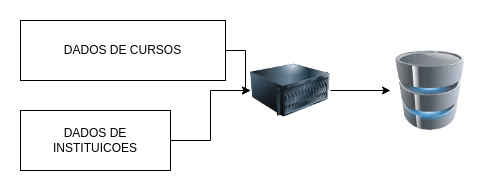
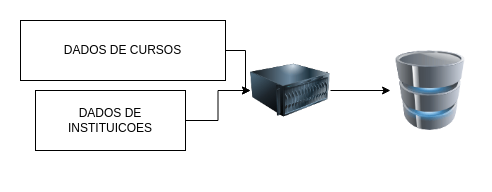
(96, 141) -> (111, 121)
